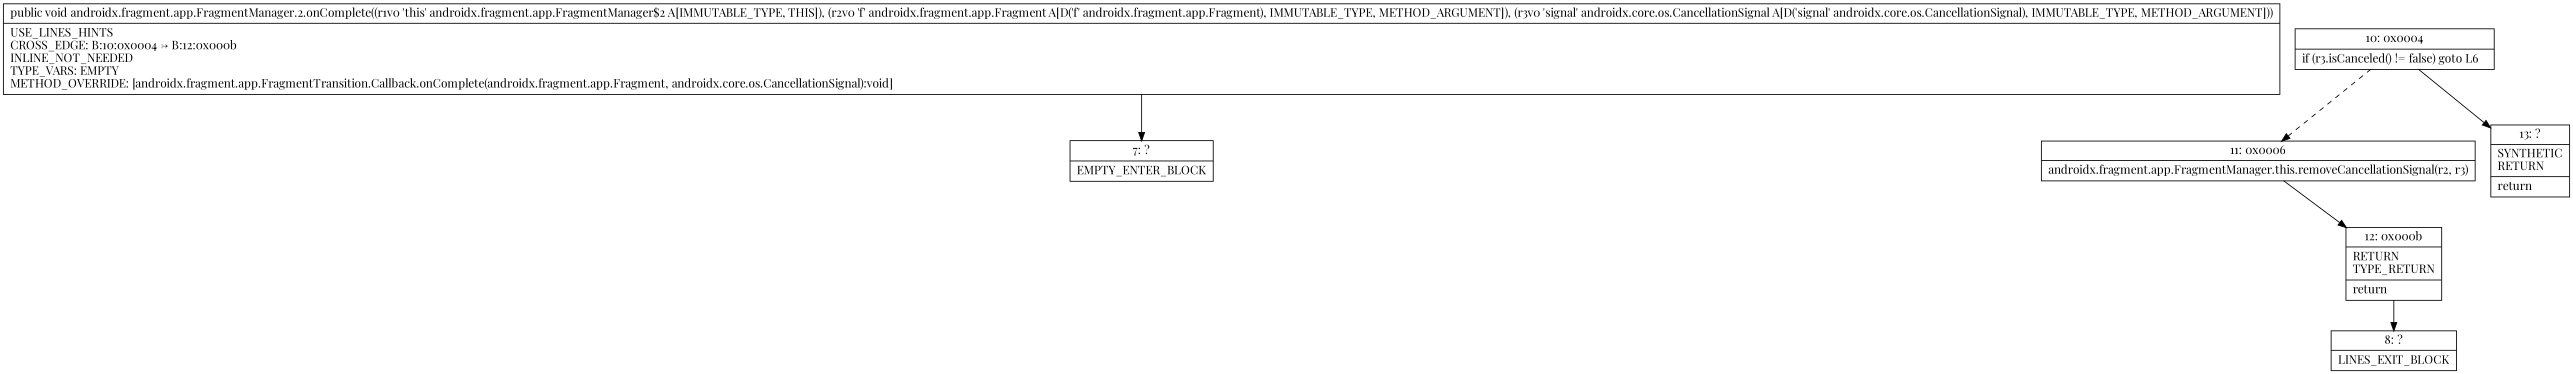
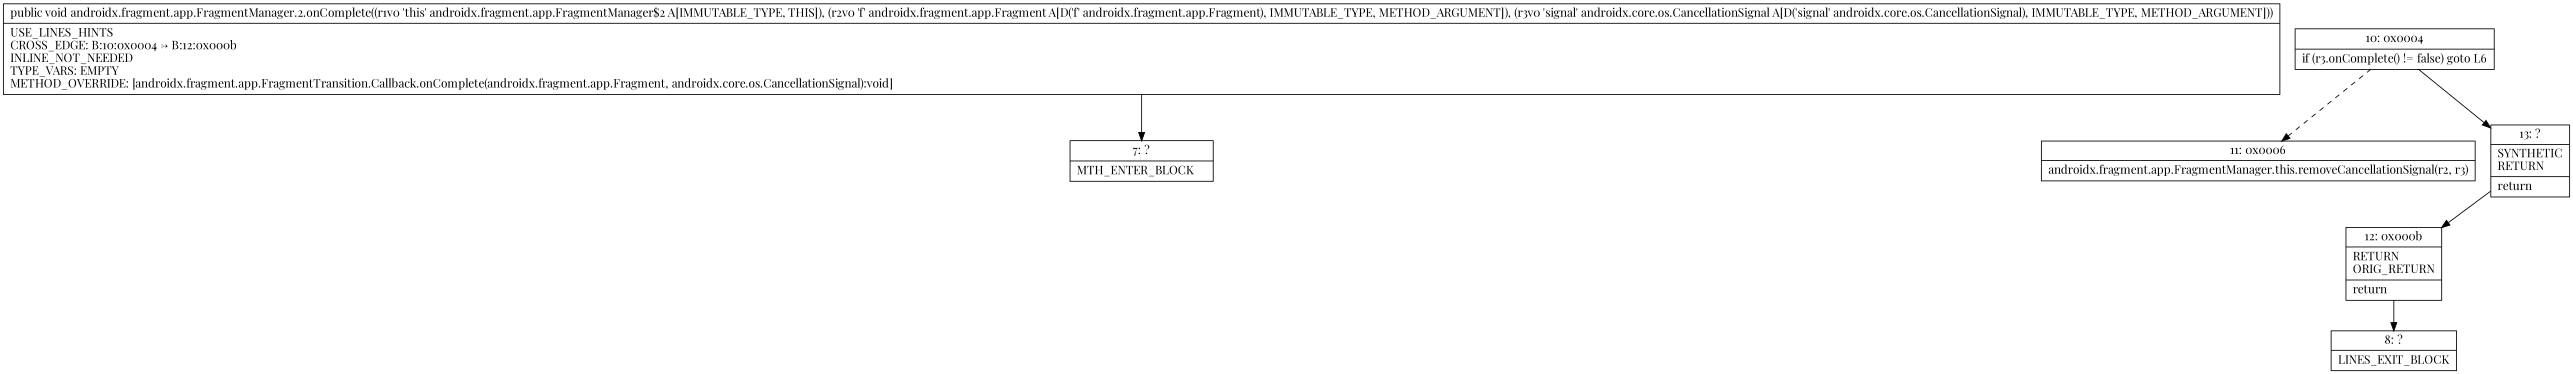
(2390, 59) -> (2395, 59)
(1142, 171) -> (1136, 171)
(2312, 202) -> (2470, 207)
(2394, 269) -> (2394, 269)
